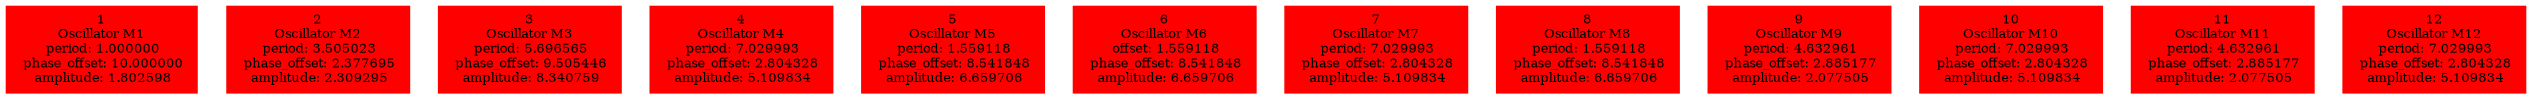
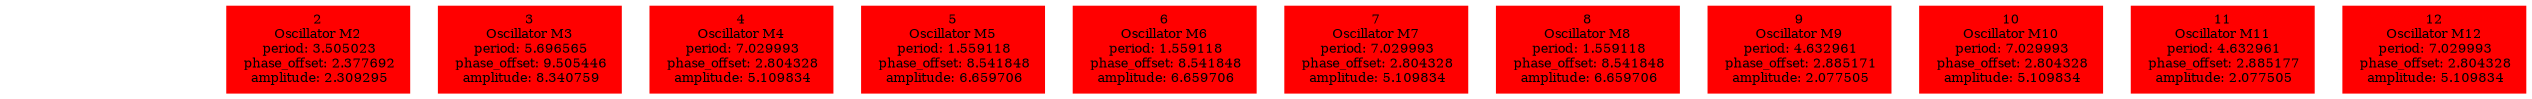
(1165, 49) -> (1165, 49)
(102, 50) -> none
(318, 63) -> (318, 63)
(1800, 63) -> (1800, 63)
